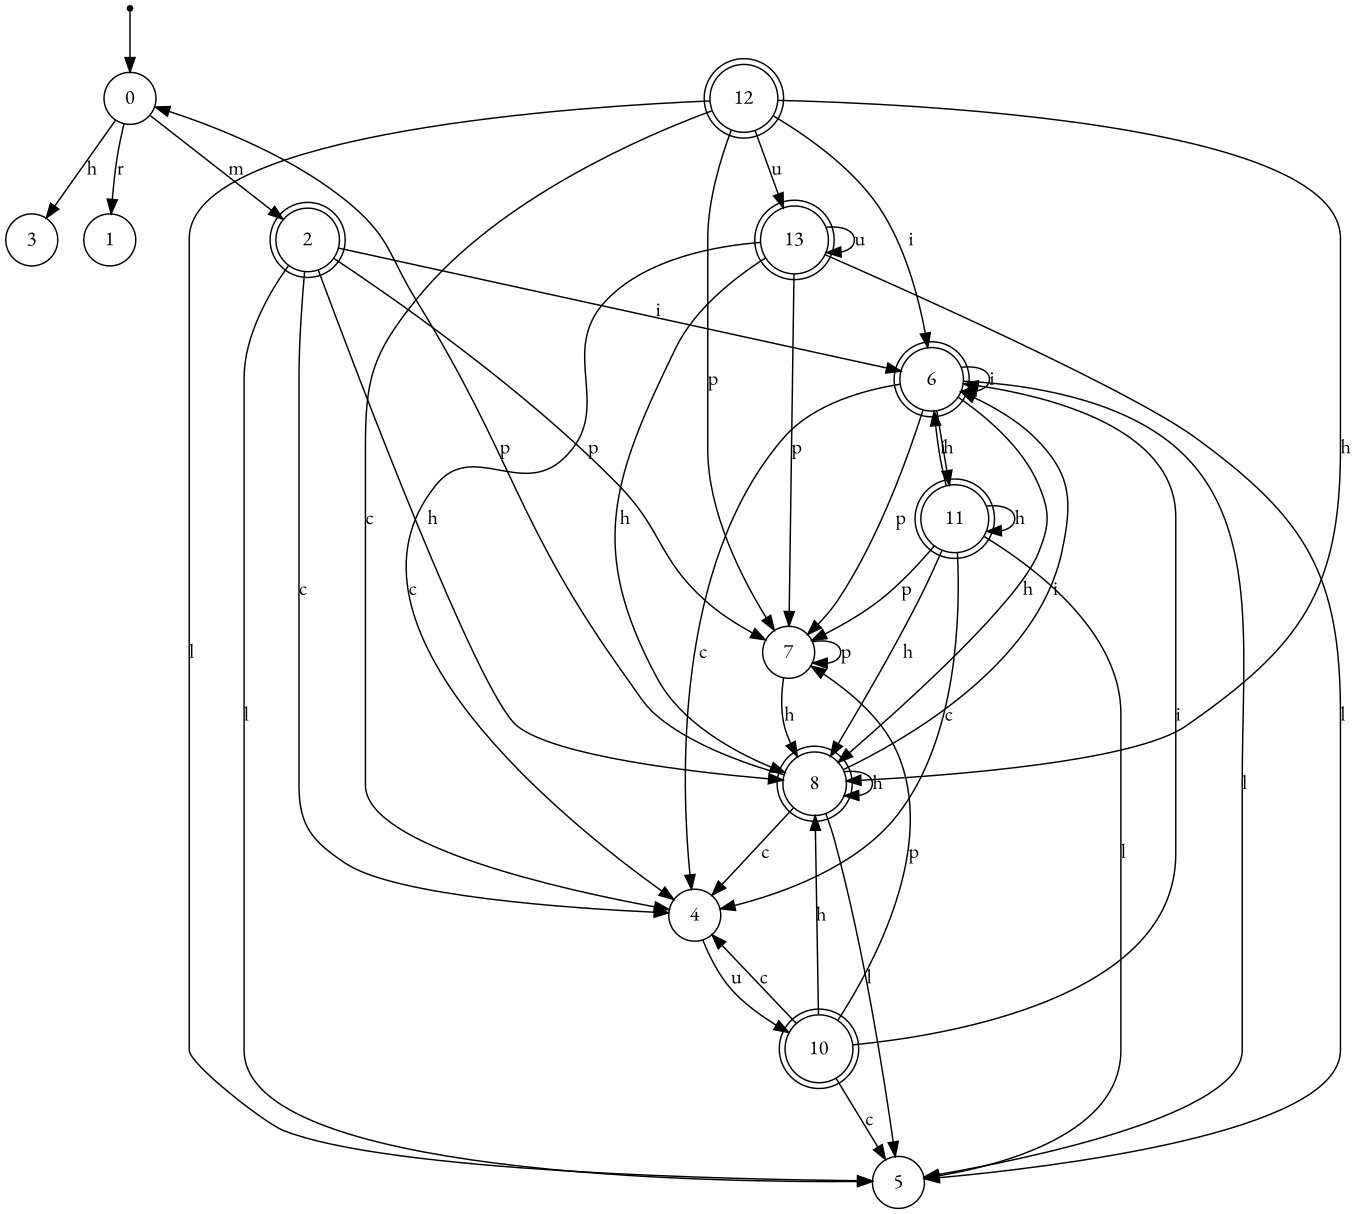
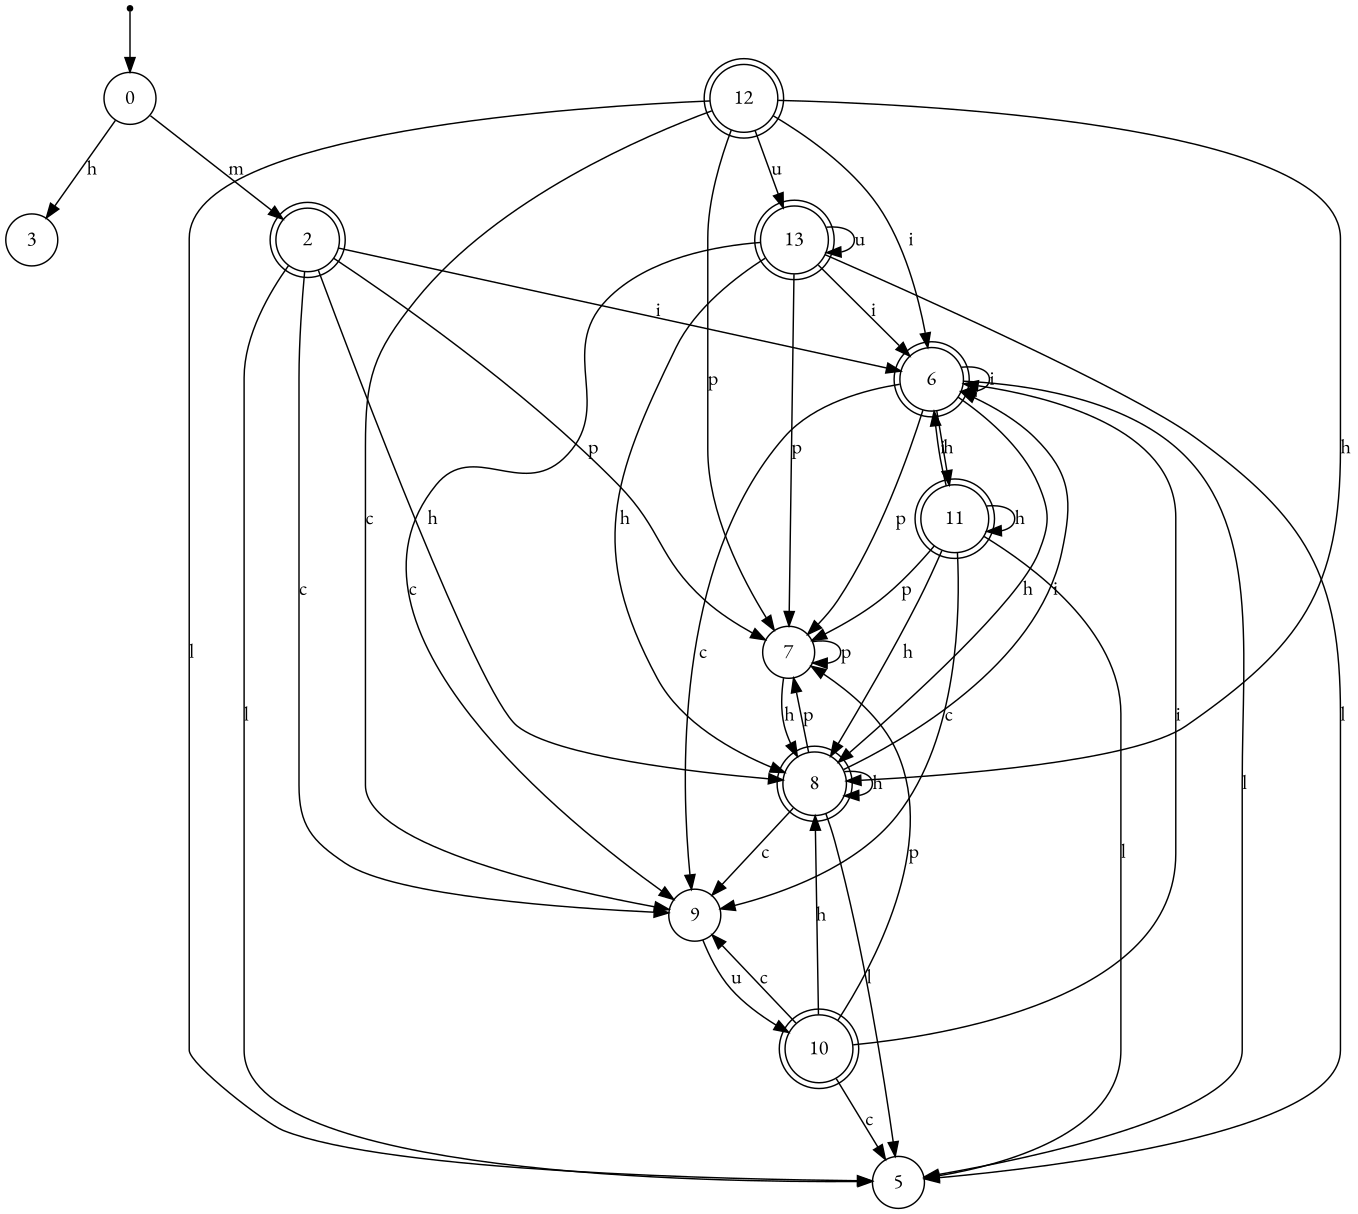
(110, 240) -> none
none -> (859, 305)
(488, 432) -> (803, 722)
(695, 915) -> (695, 915)
